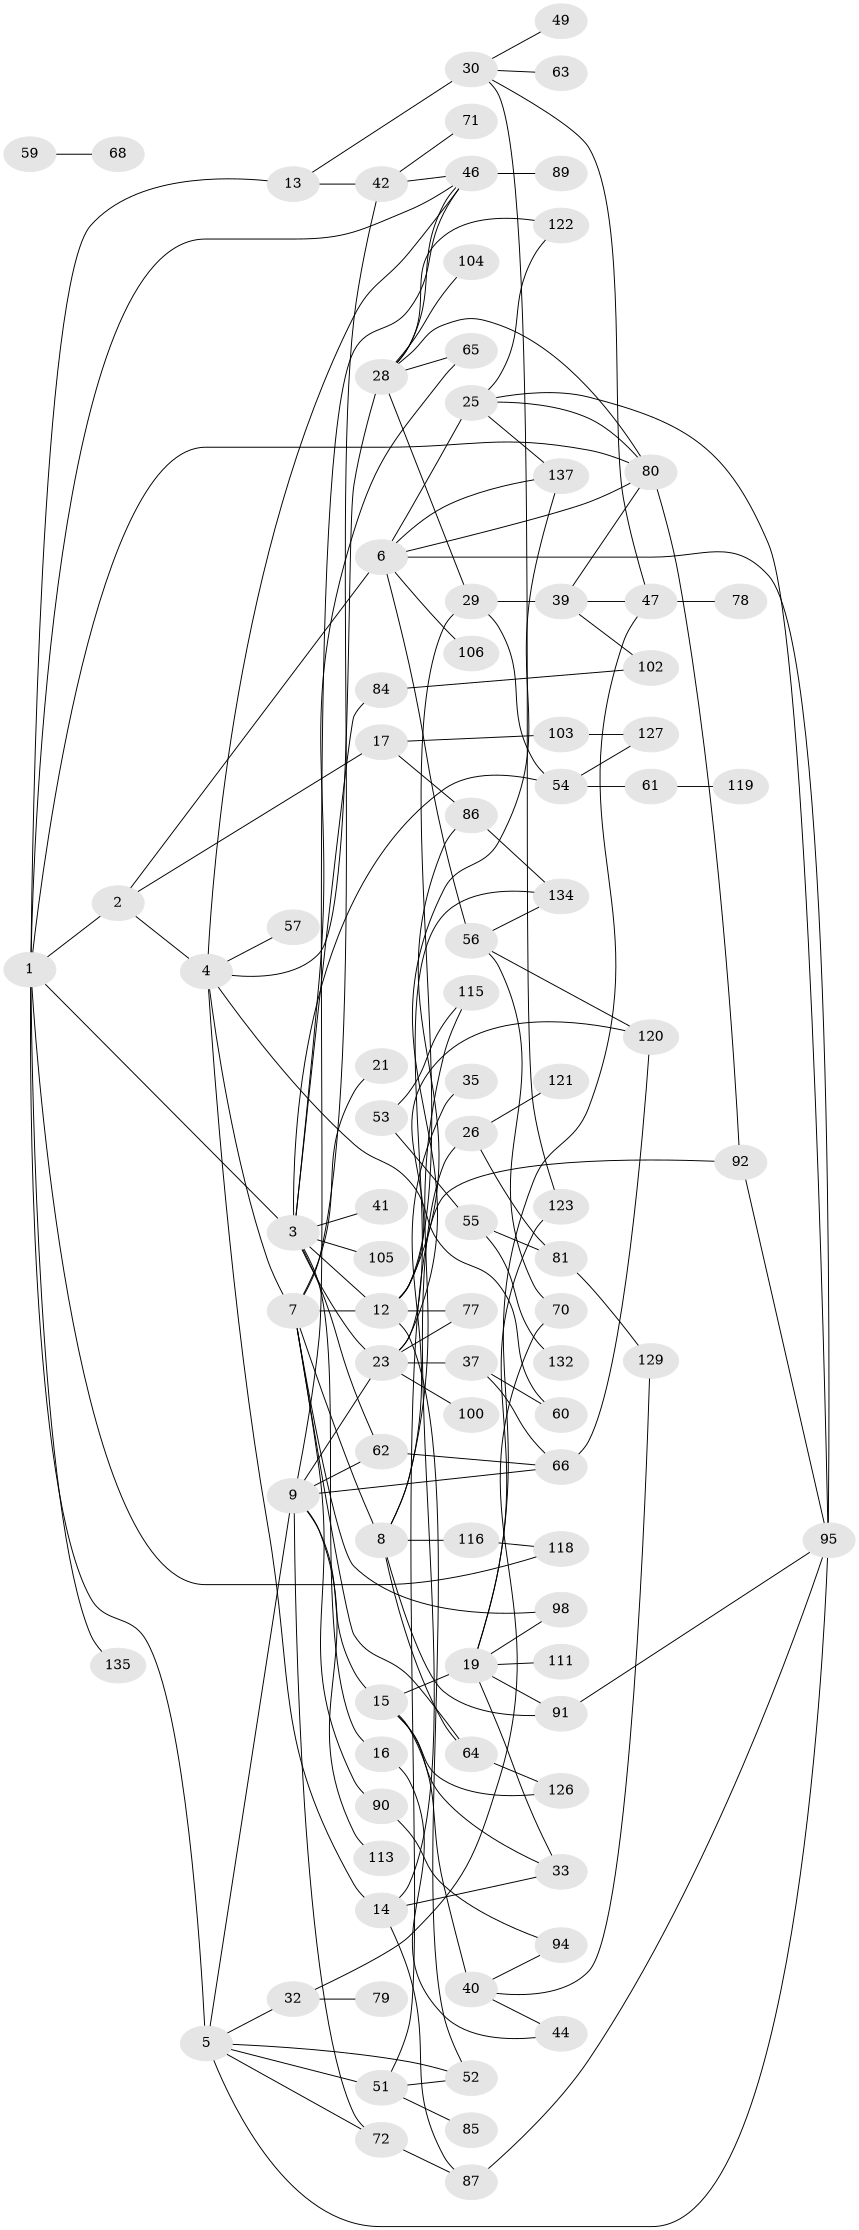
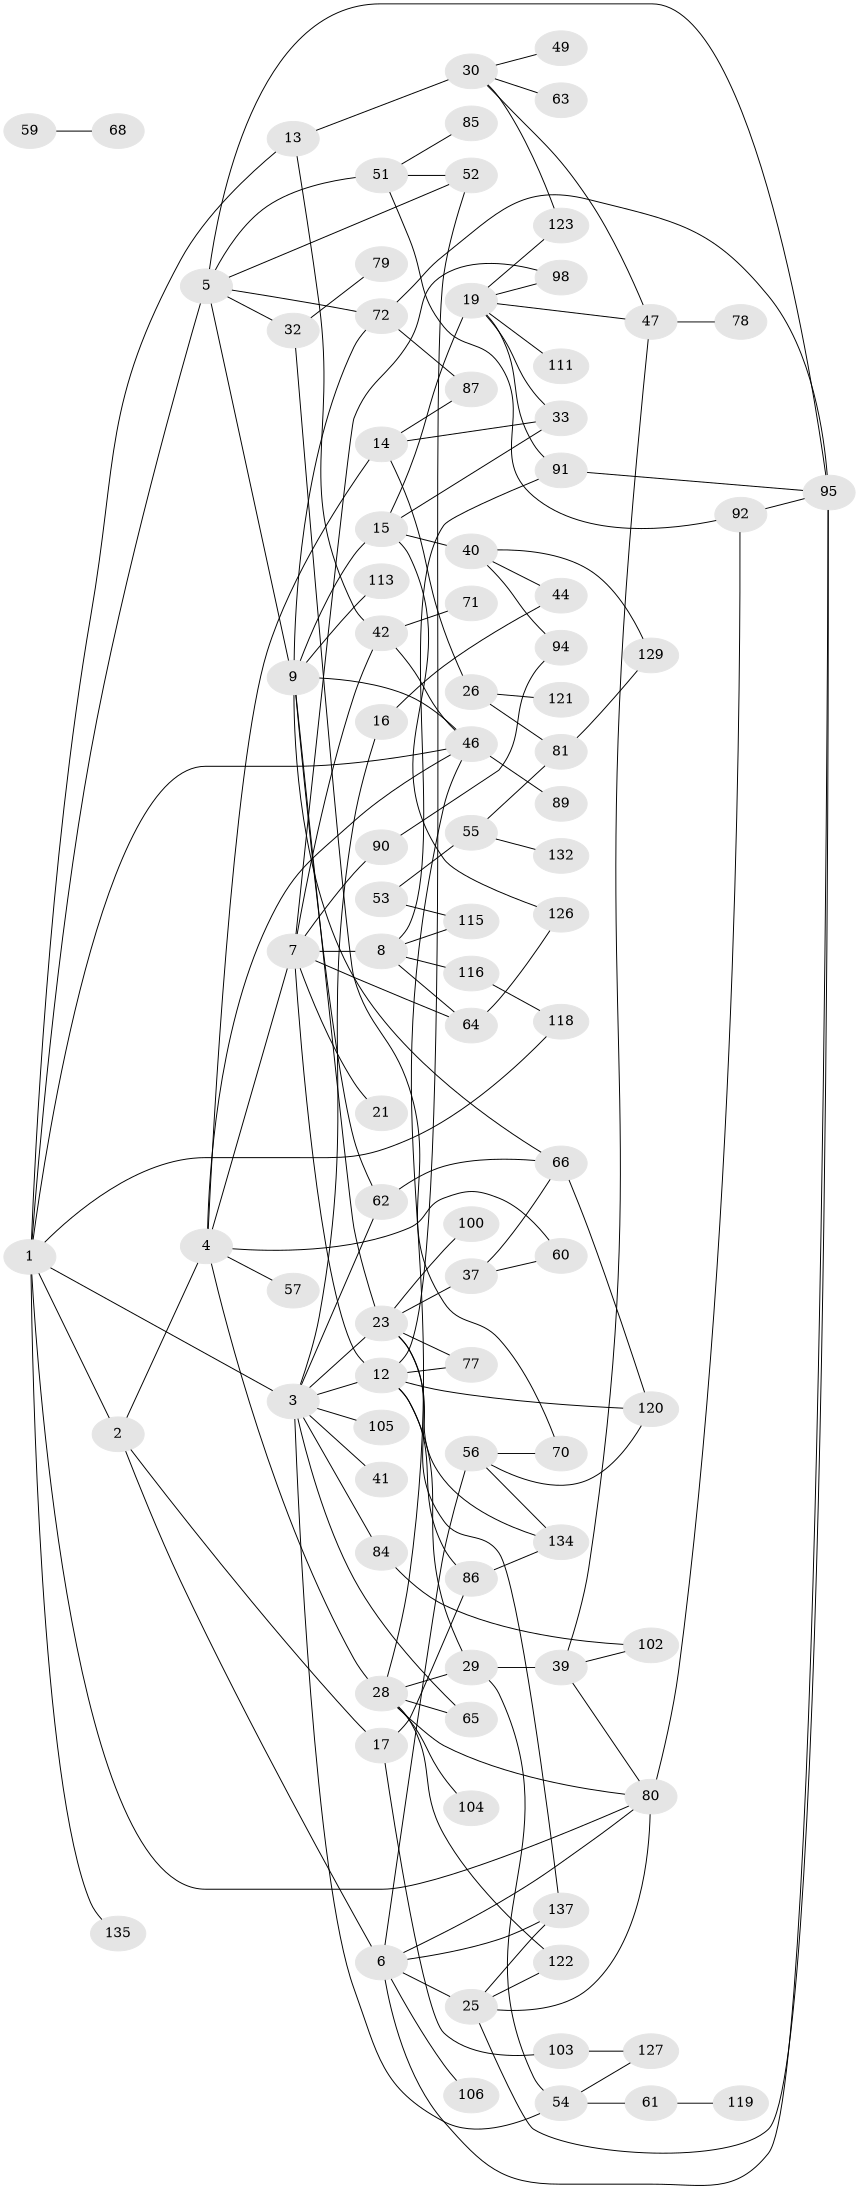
(471, 1081) -> none
(689, 1883) -> (671, 222)
